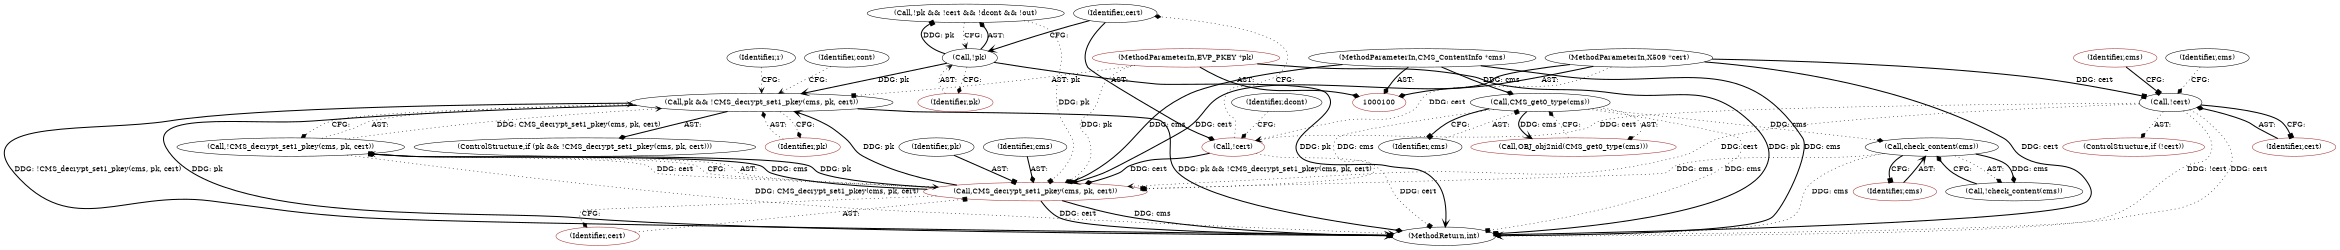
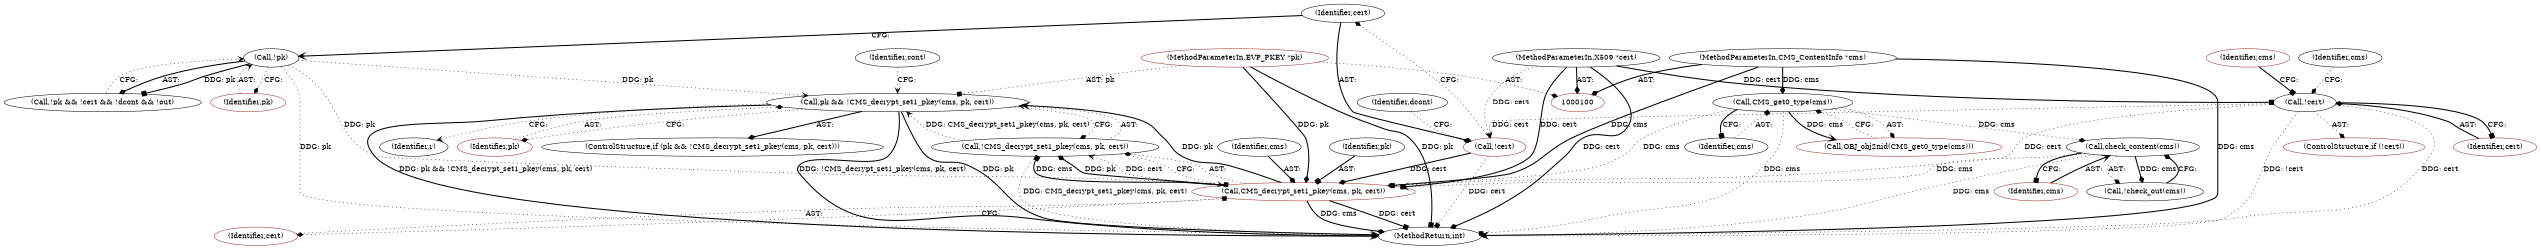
(761, 78) -> (539, 120)
(877, 78) -> (550, 78)
(1274, 90) -> (1436, 72)
(1056, 94) -> (735, 171)
(1330, 101) -> (559, 216)
(1081, 120) -> (1288, 117)
(2014, 192) -> (2145, 192)
